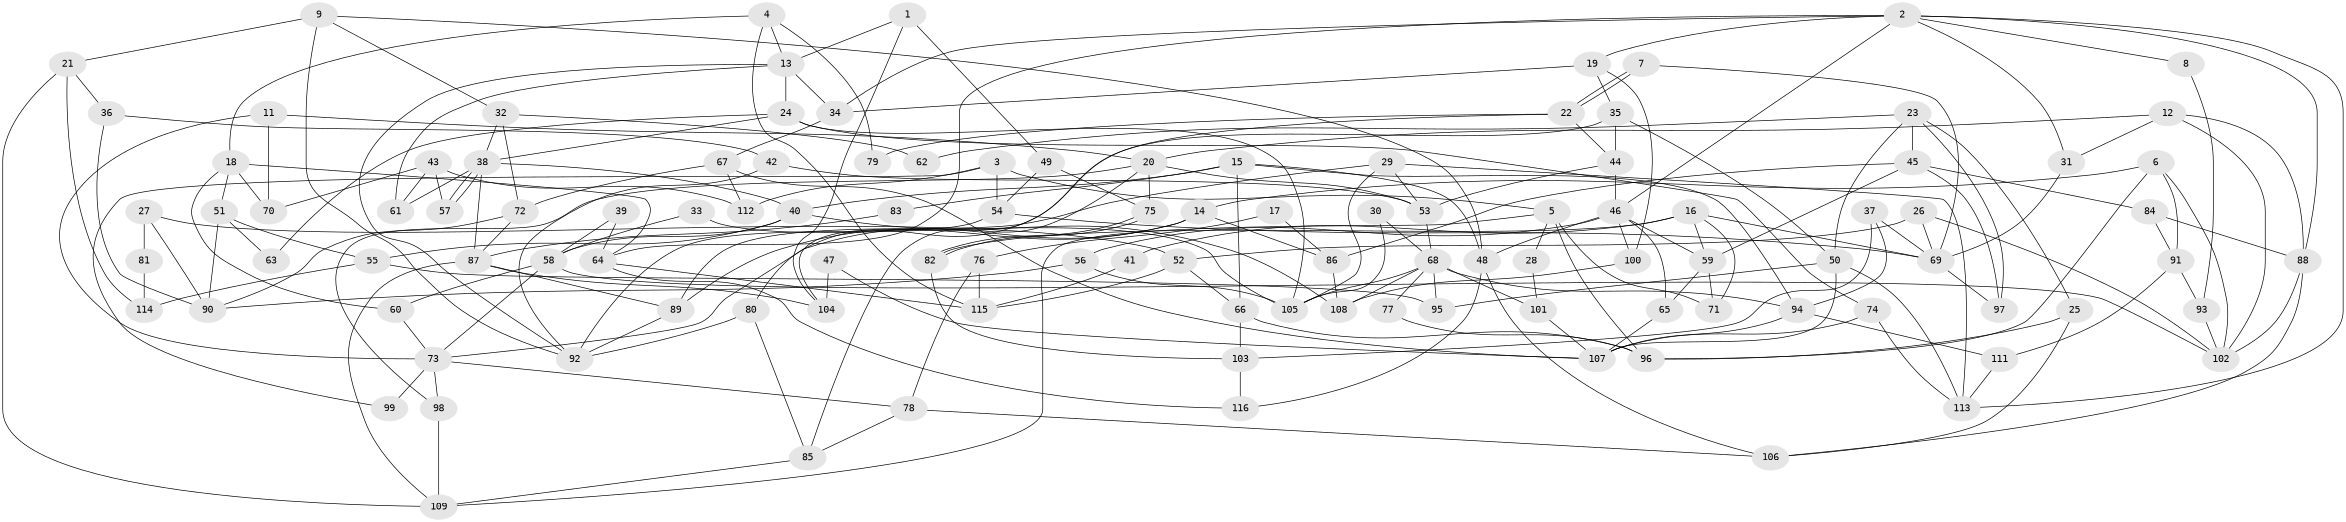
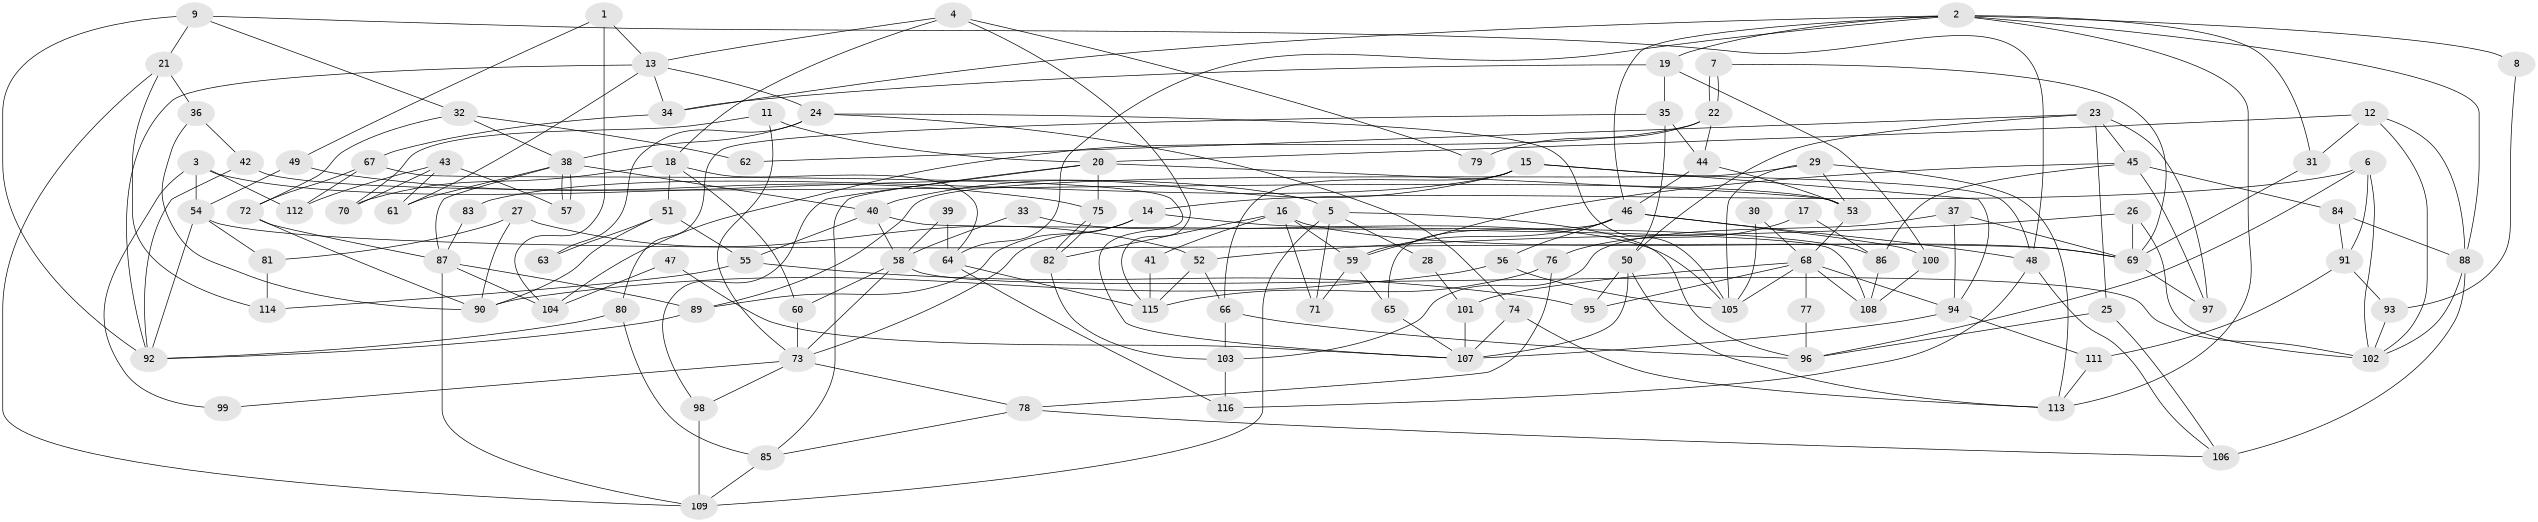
none -> (232, 236)
